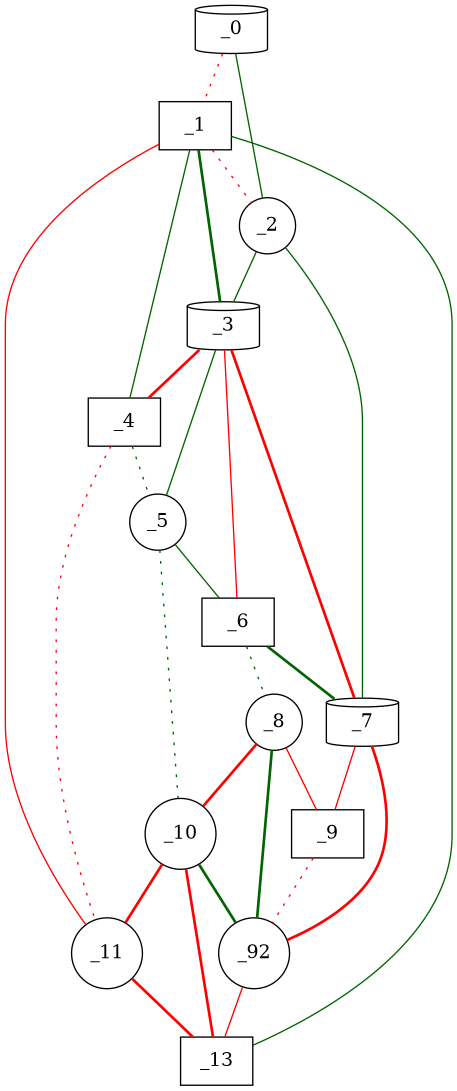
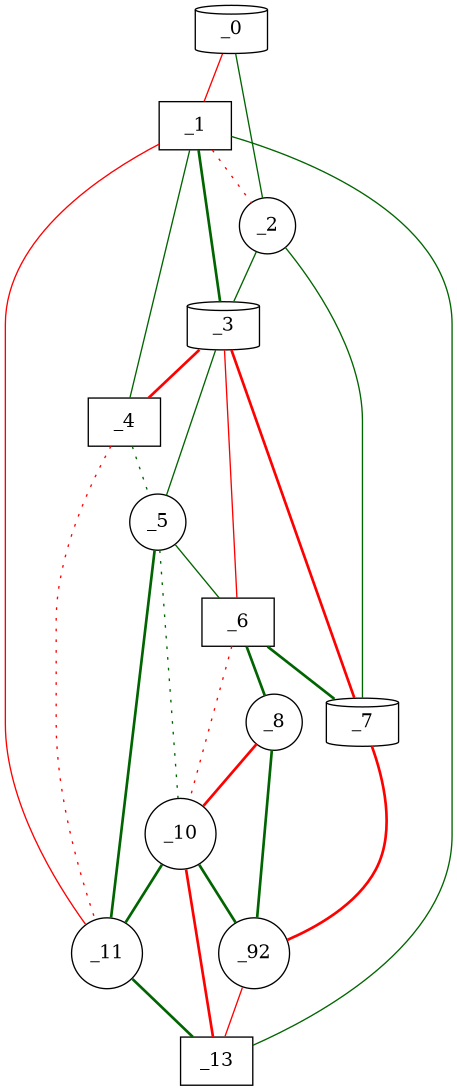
(213, 78) -> (213, 78)
(256, 671) -> (256, 671)
none -> (211, 723)
none -> (133, 734)
(328, 834) -> none
(144, 894) -> (144, 894)
(163, 1008) -> (163, 1008)
